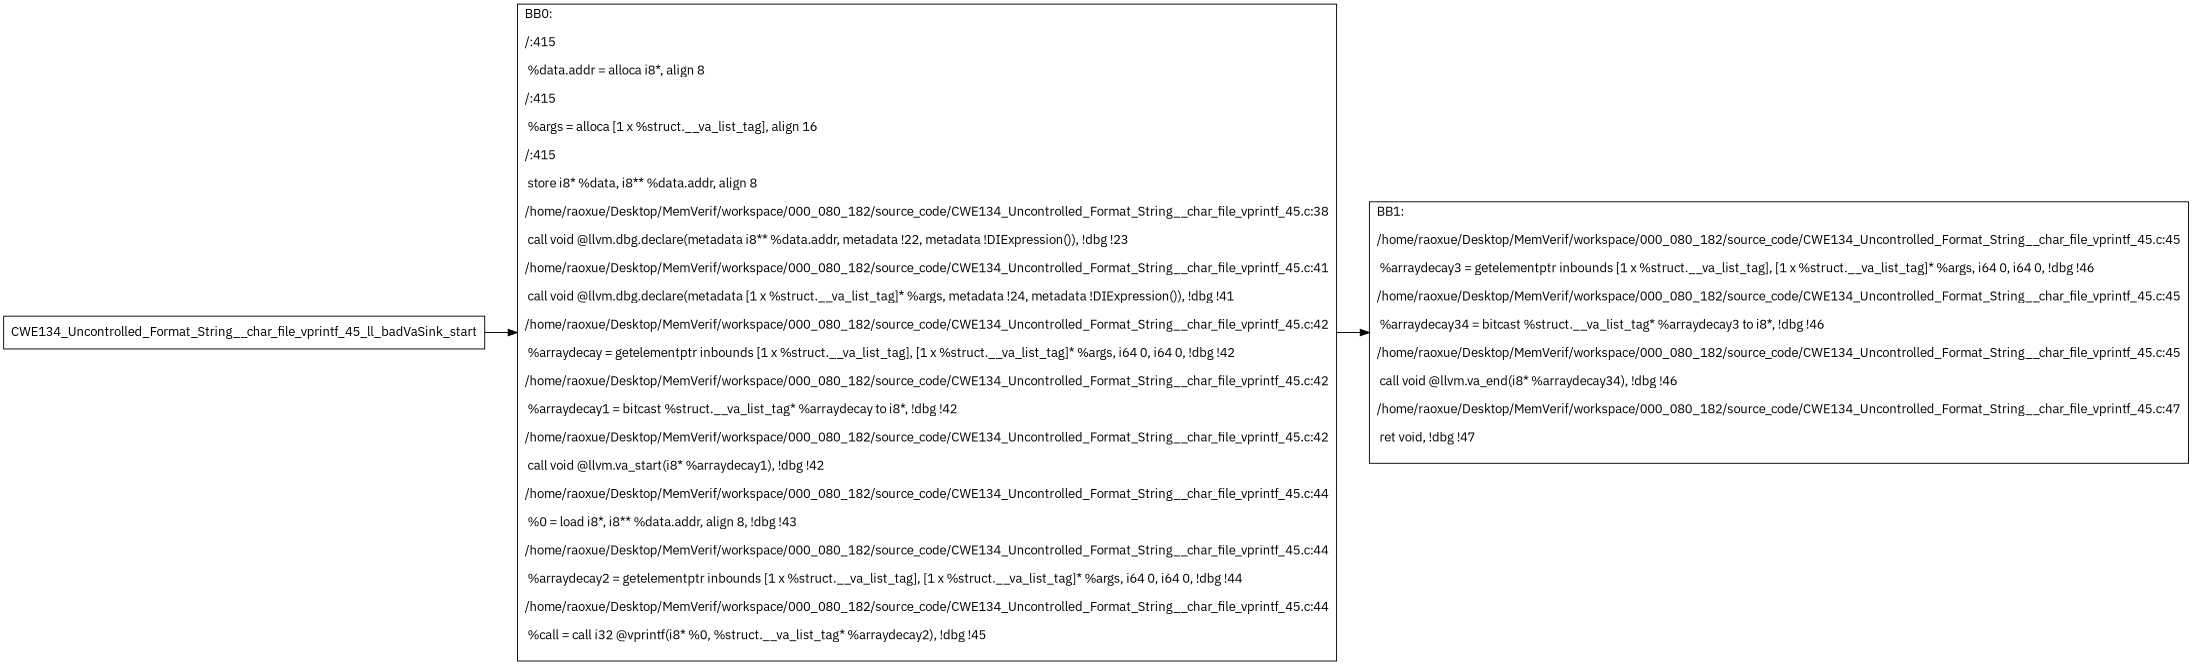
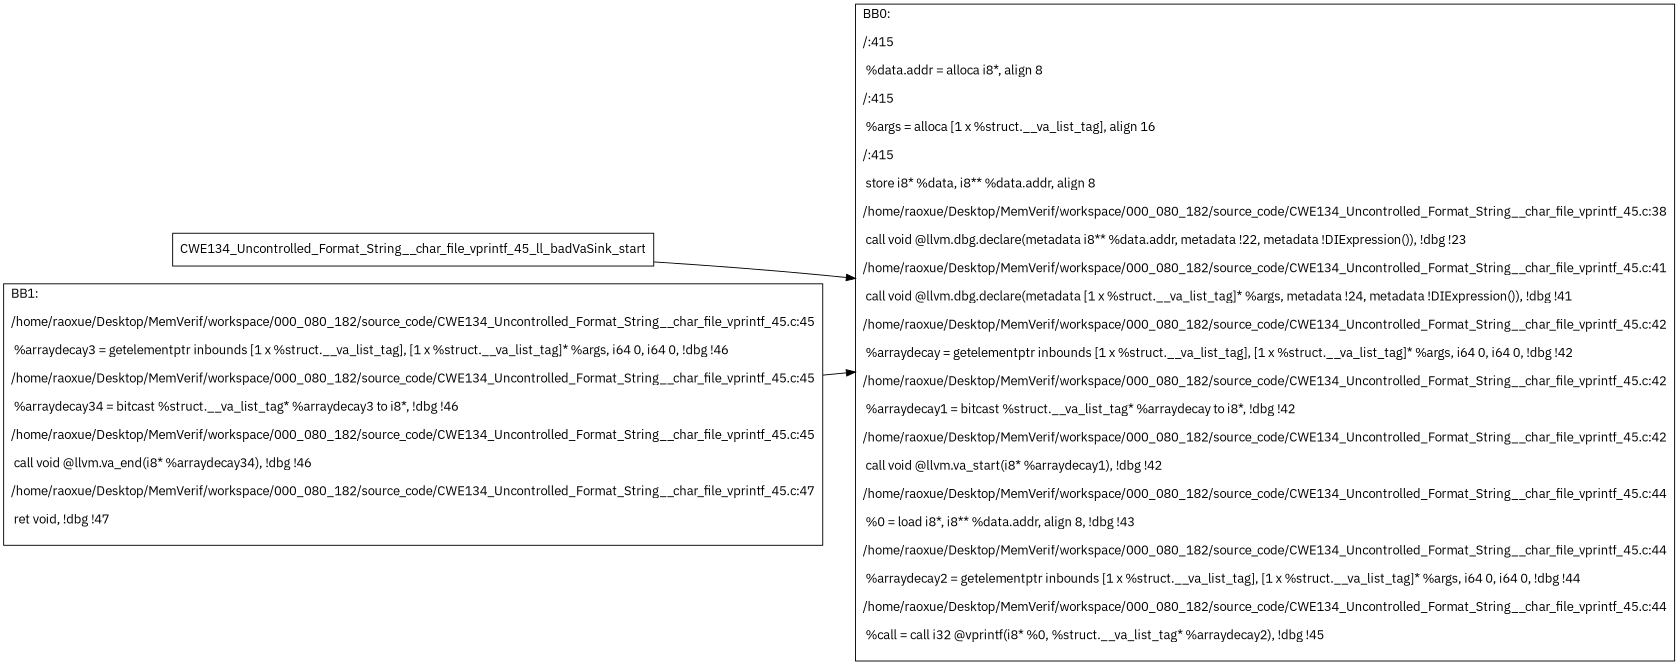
(1348, 333) -> (835, 374)
